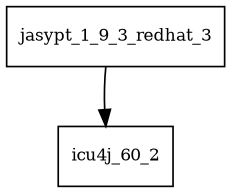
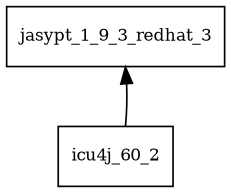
(105, 88) -> (127, 105)
